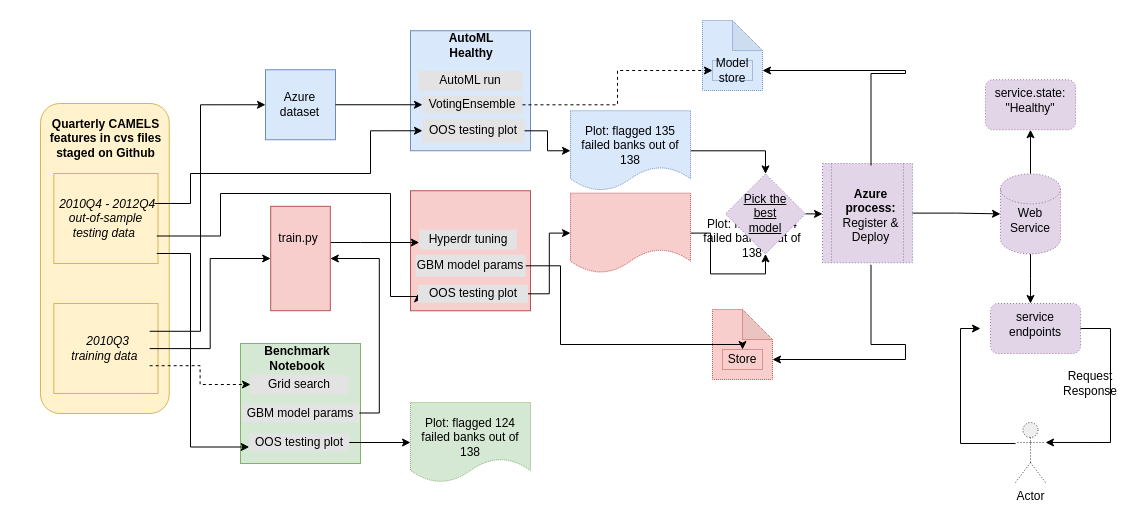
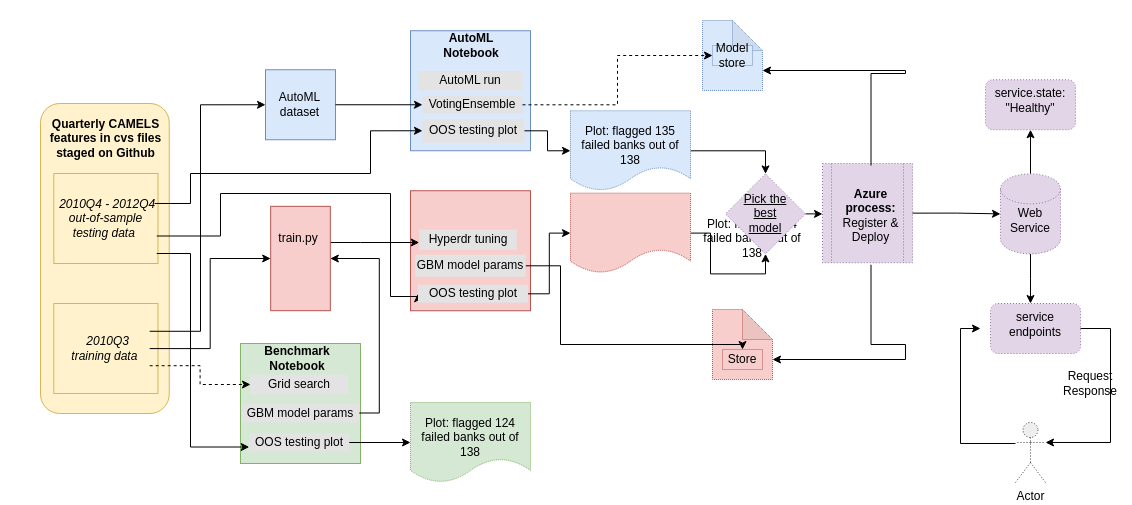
(472, 46) -> (472, 46)
(733, 71) -> (733, 56)
(300, 105) -> (300, 105)
